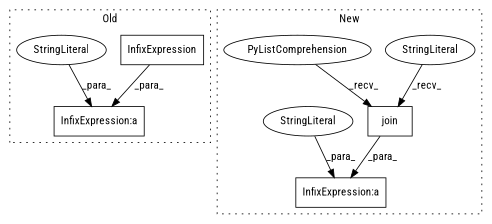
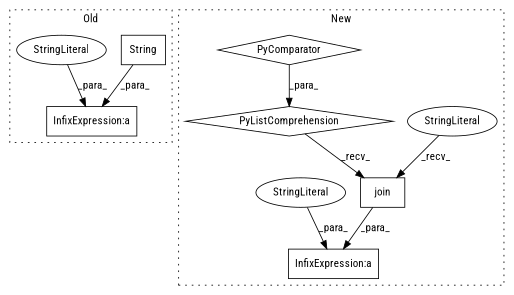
(162, 50) -> (143, 50)
none -> (289, 50)
(297, 50) -> (289, 121)
